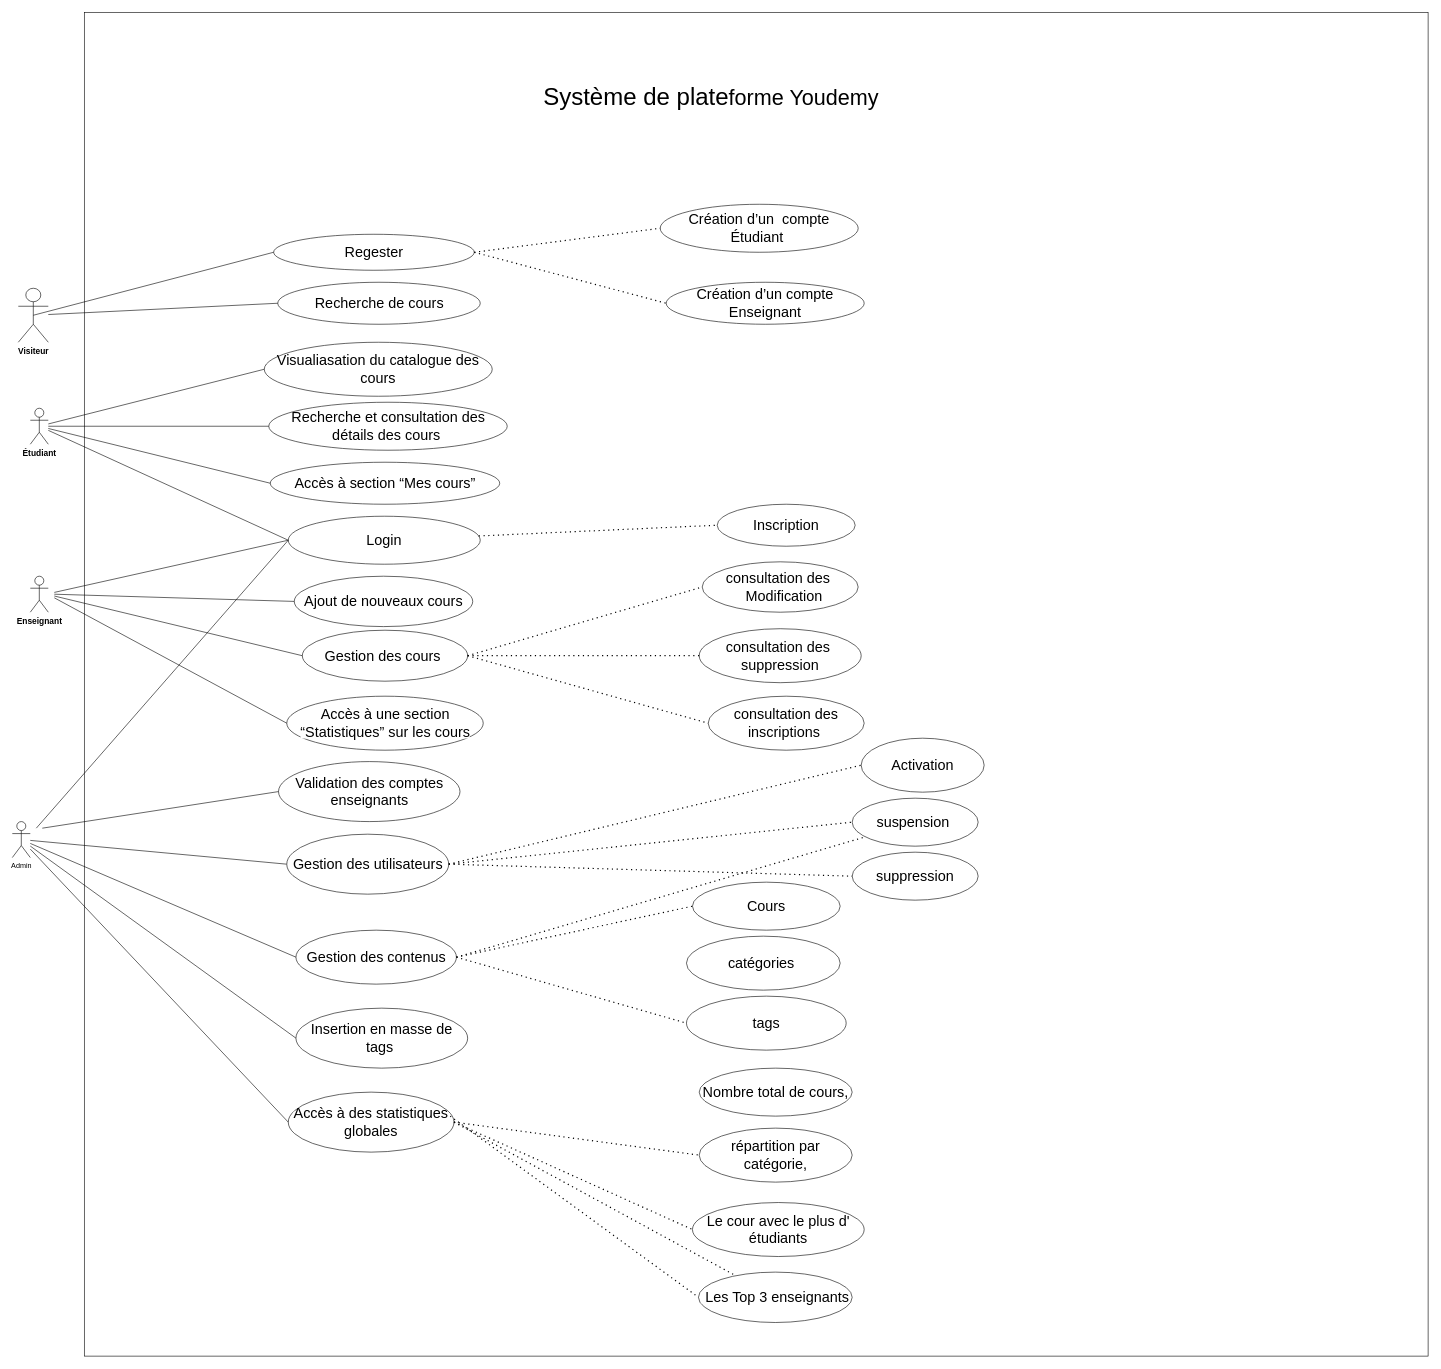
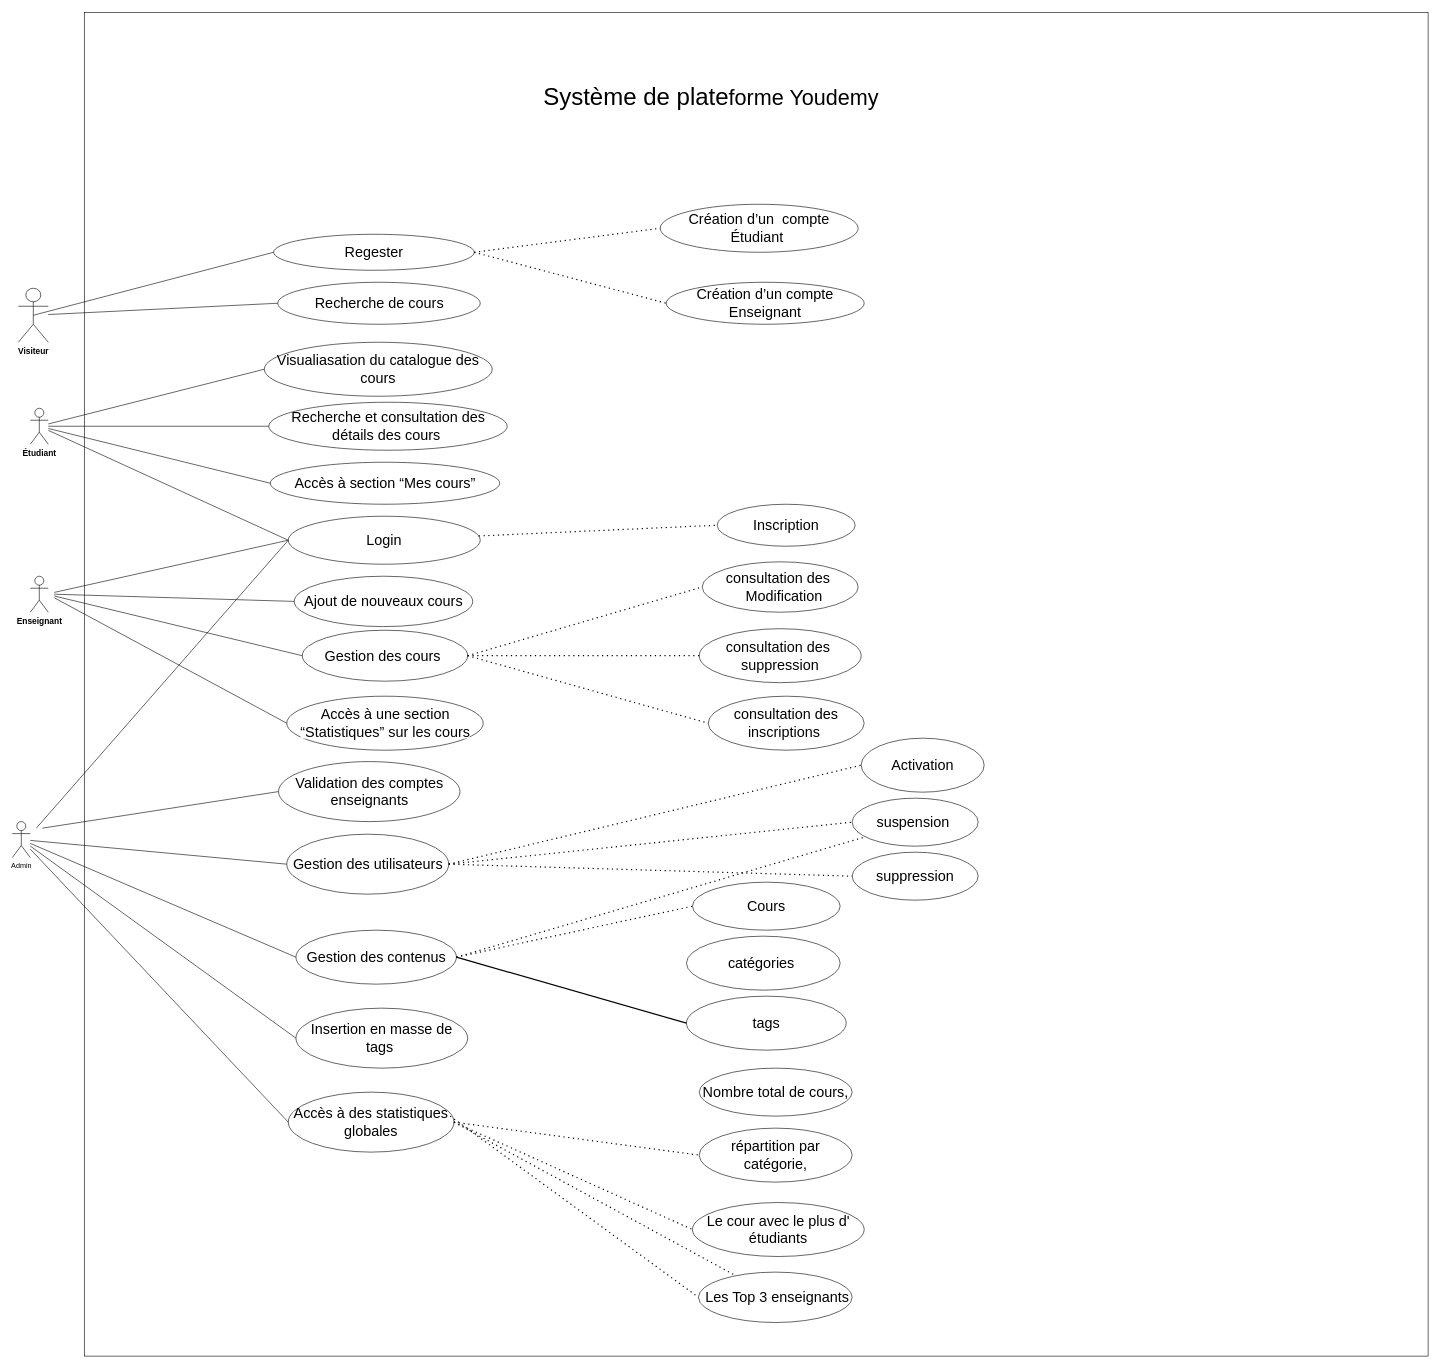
(572, 990) -> (572, 990)
